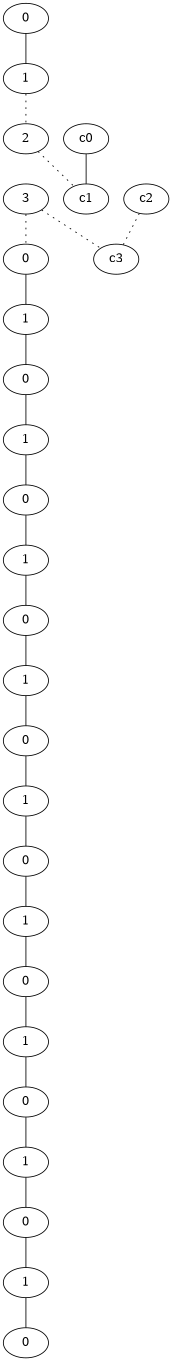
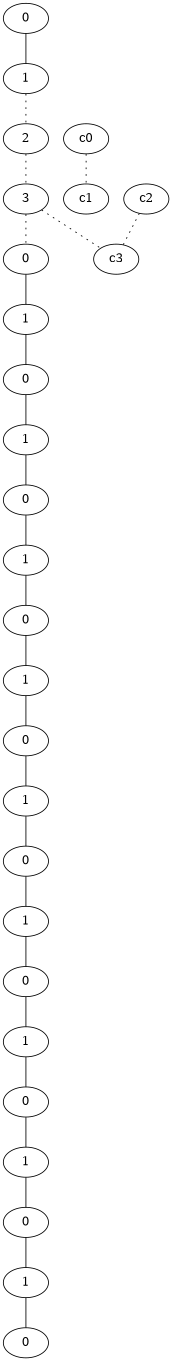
(56, 169) -> (26, 169)
(86, 169) -> (86, 169)
